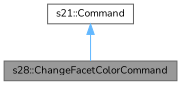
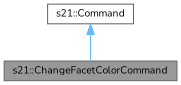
(91, 71) -> (91, 71)
